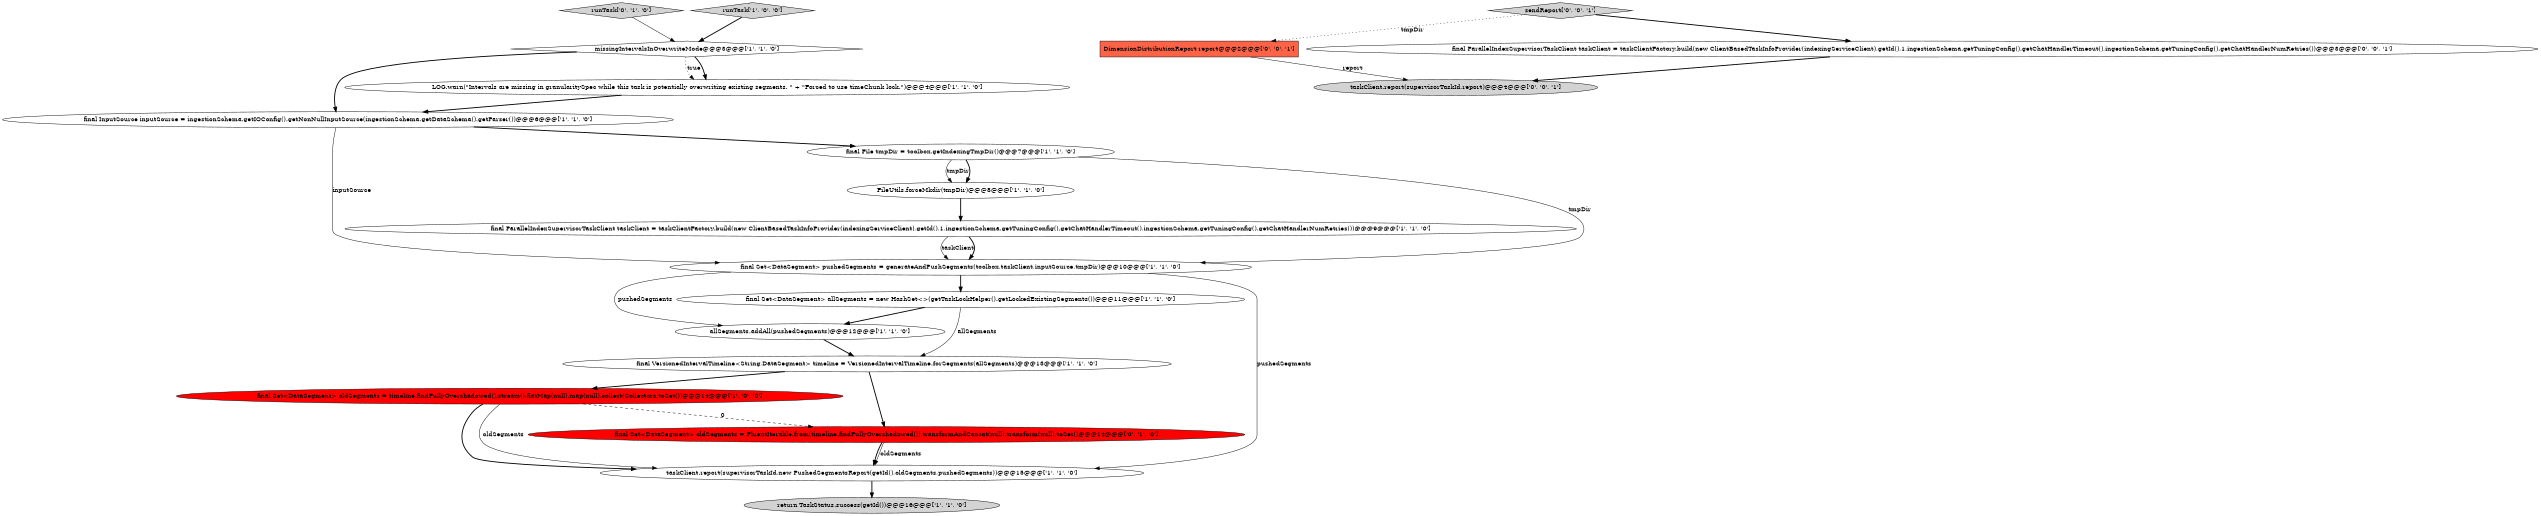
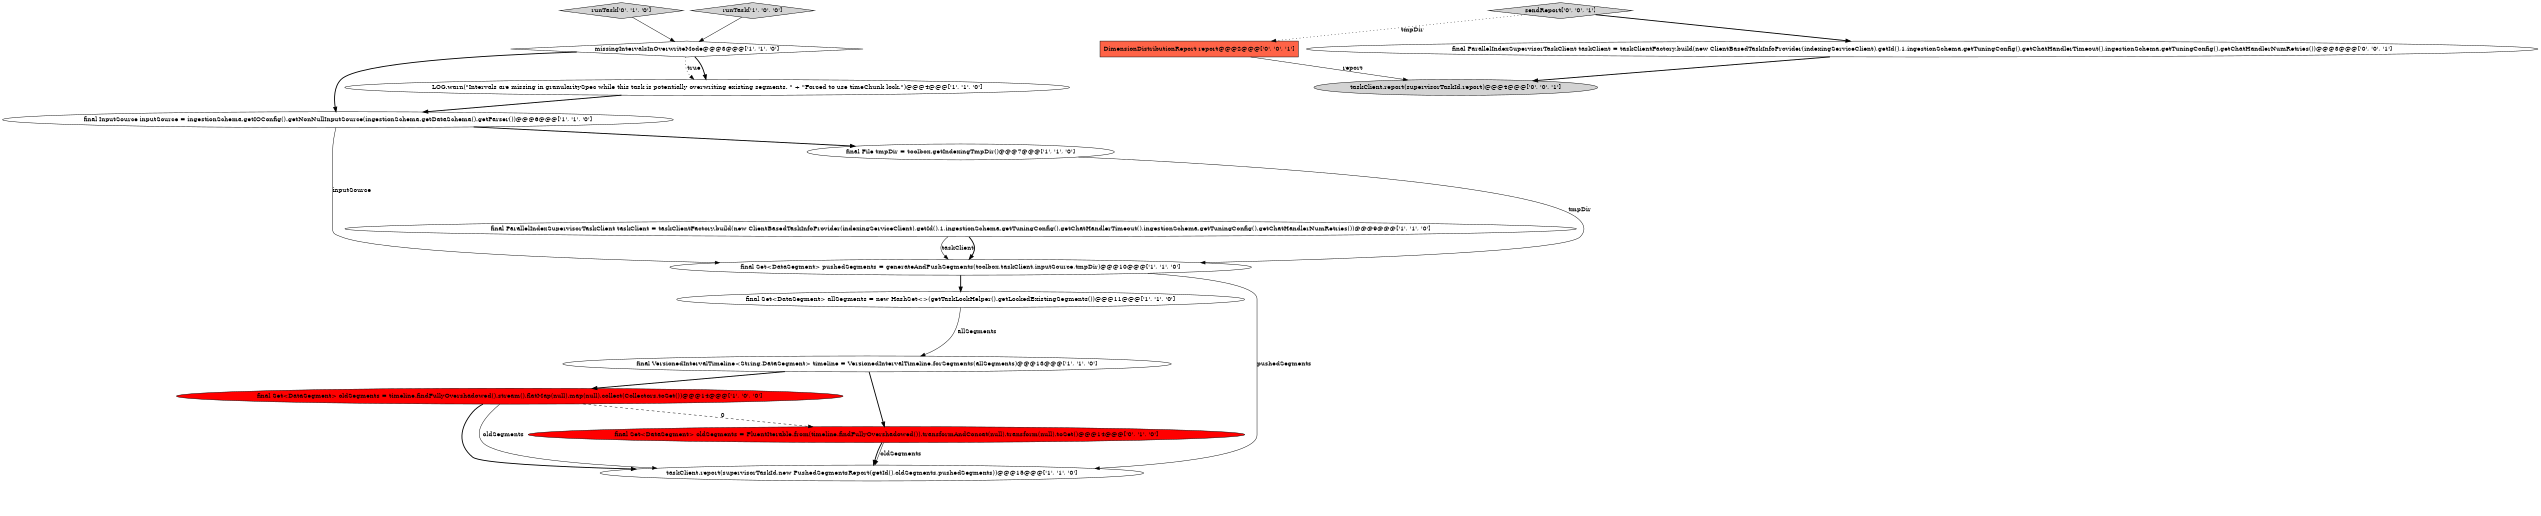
(722, 28) -> (722, 28)
(961, 190) -> none
(810, 332) -> none
(872, 505) -> none
